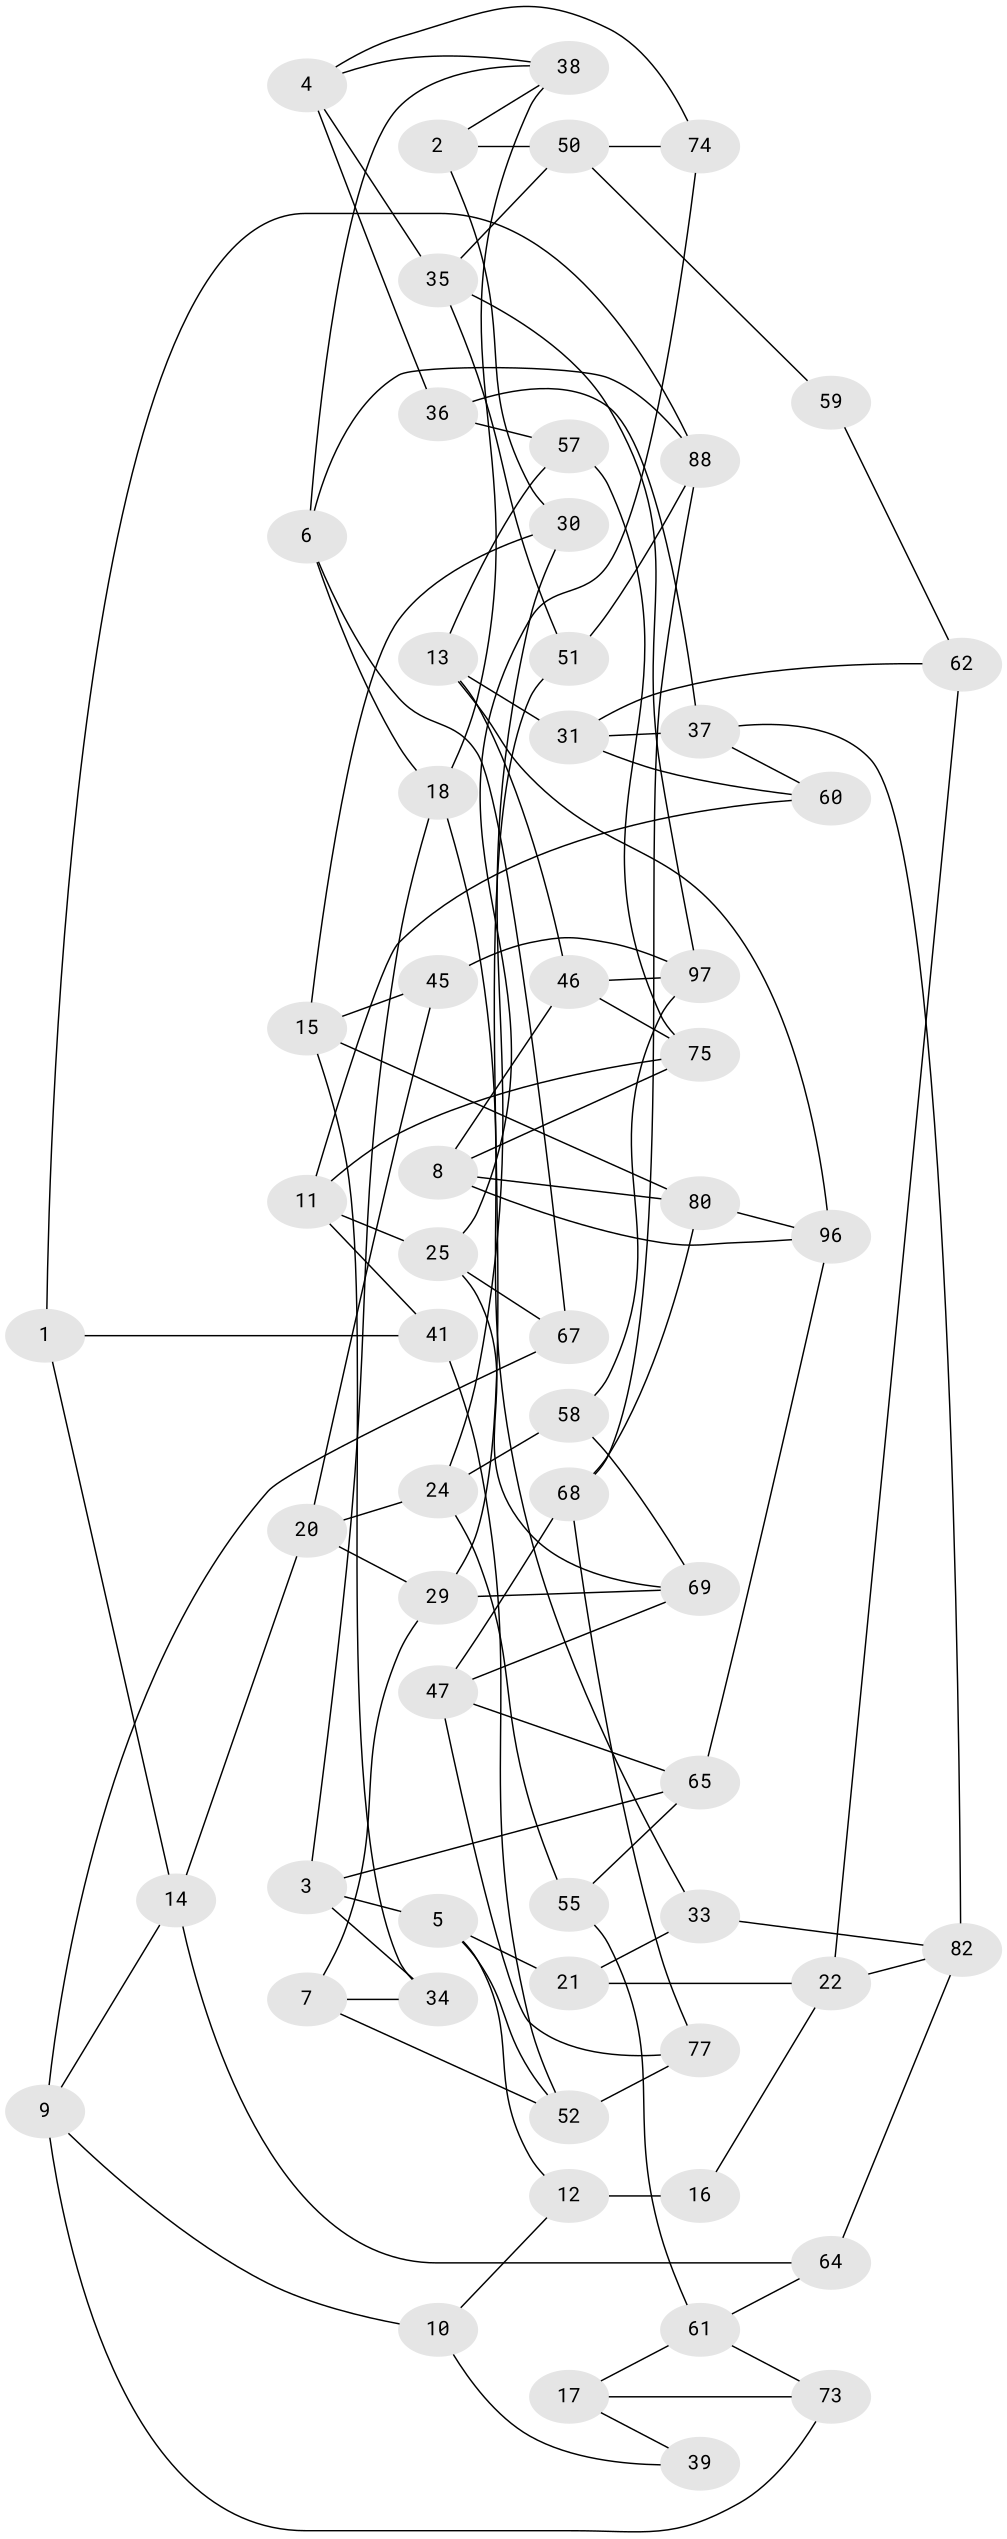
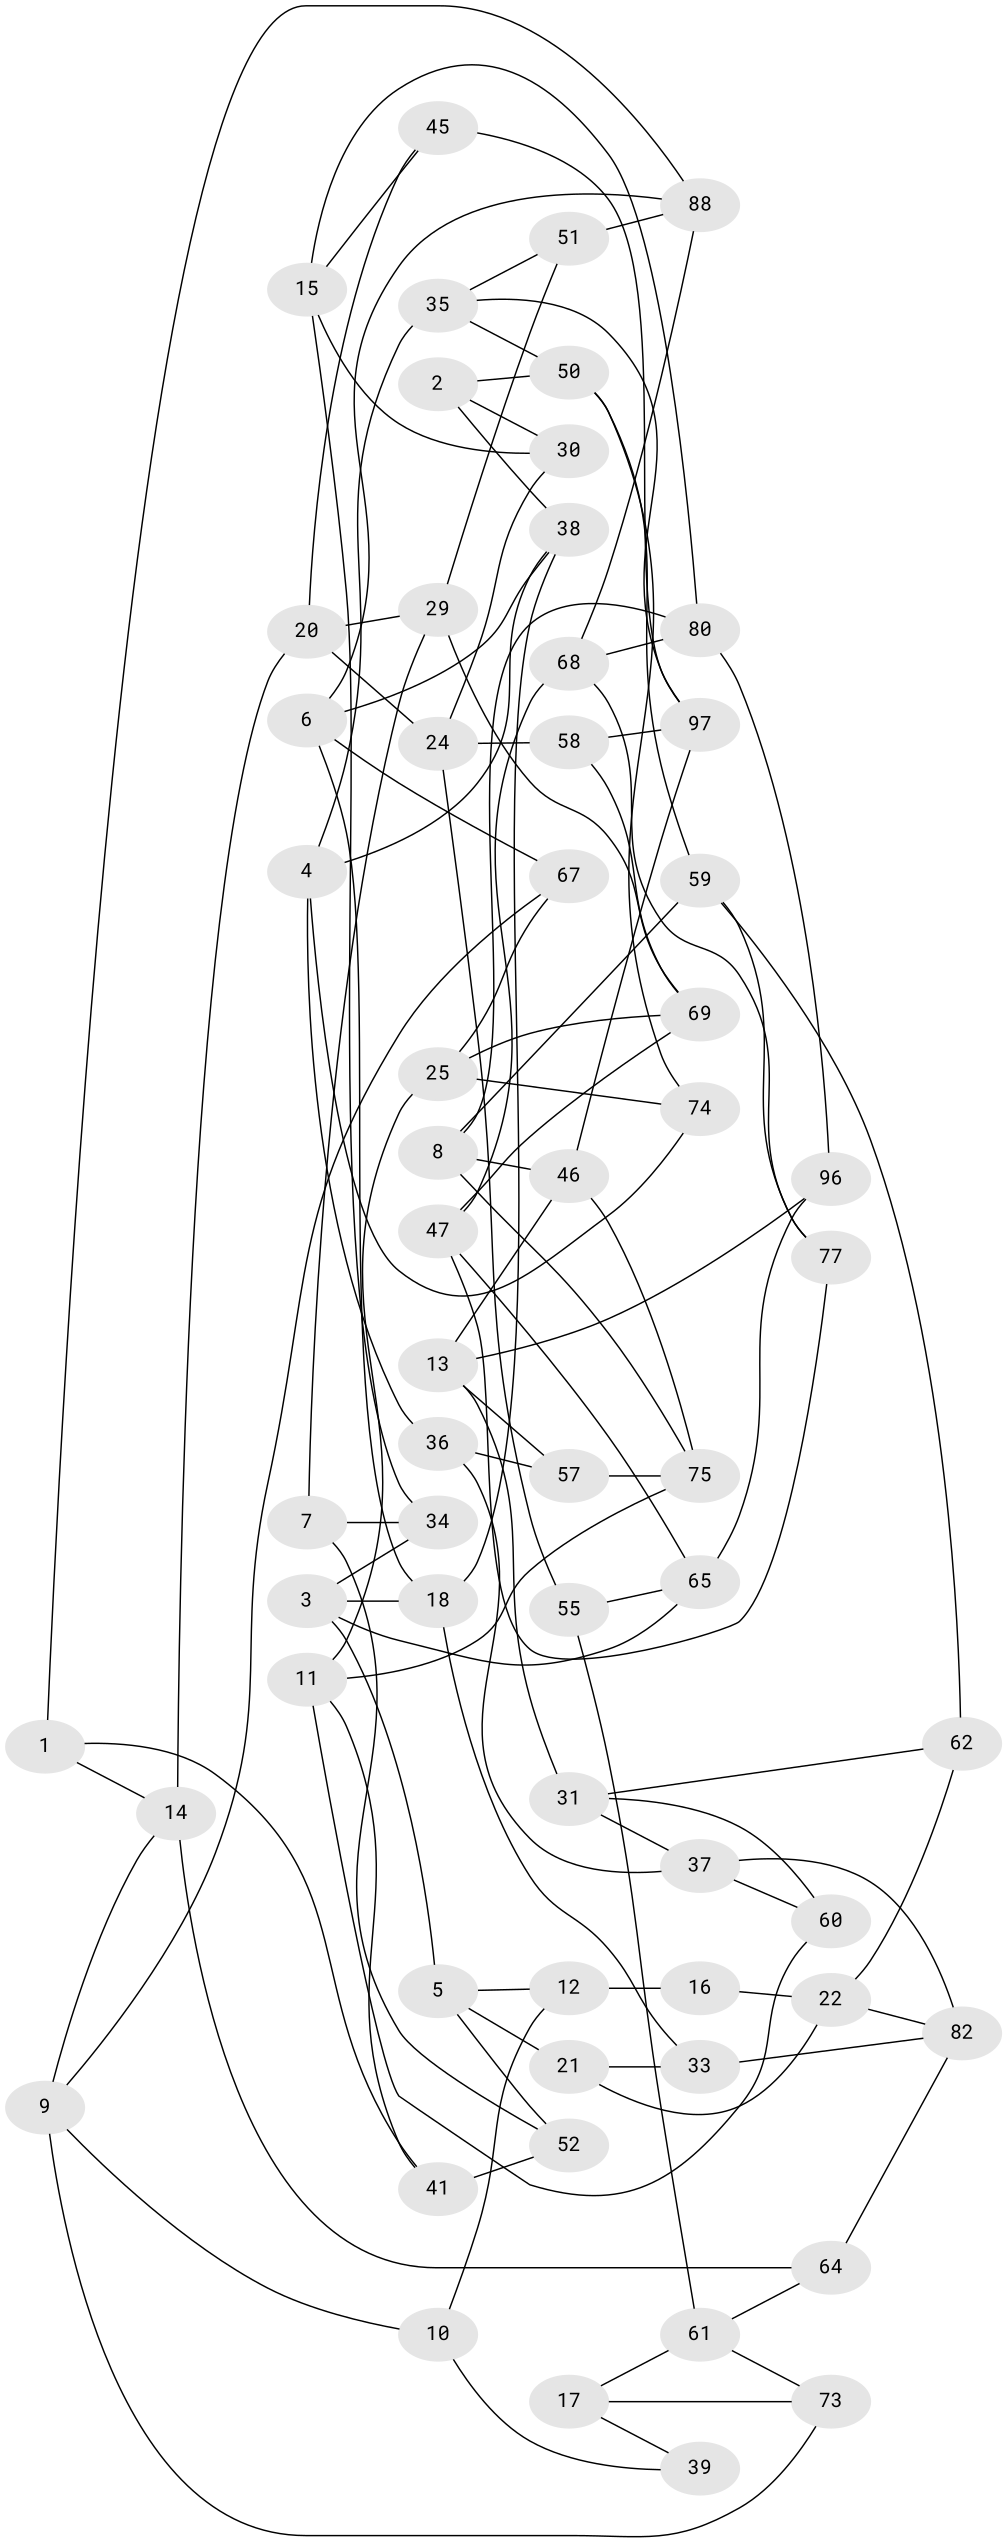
(628, 1236) -> (575, 1011)
(633, 2085) -> (759, 991)
